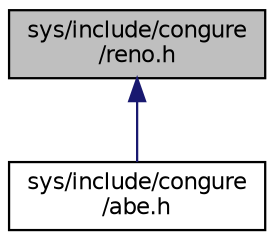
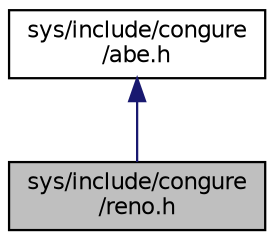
(137, 132) -> (137, 132)
